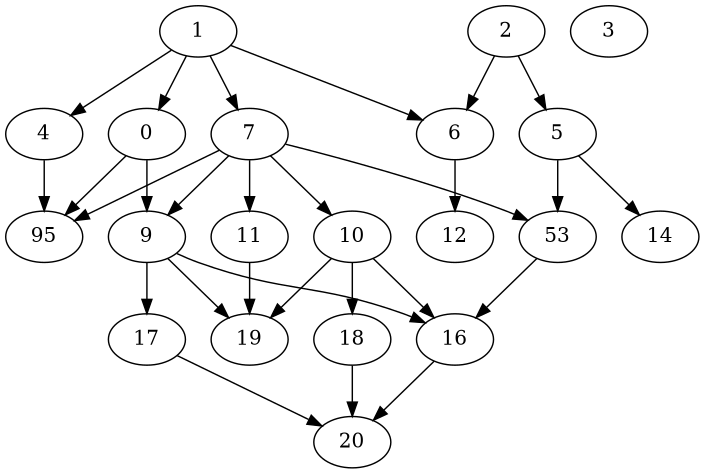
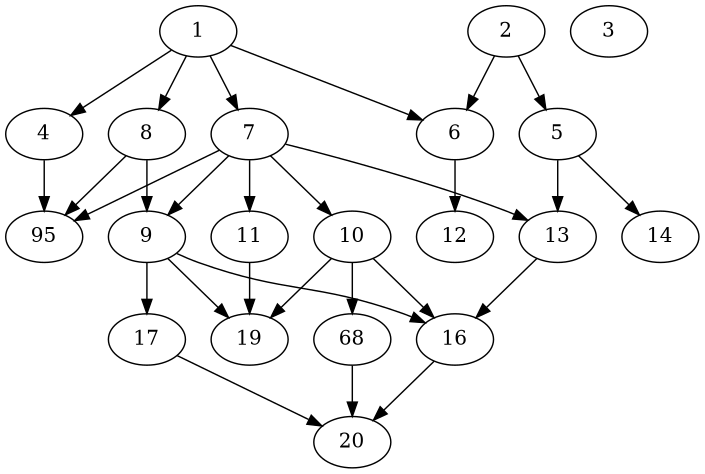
(147, 134) -> (147, 134)
(558, 237) -> (558, 237)
(352, 339) -> (352, 339)
